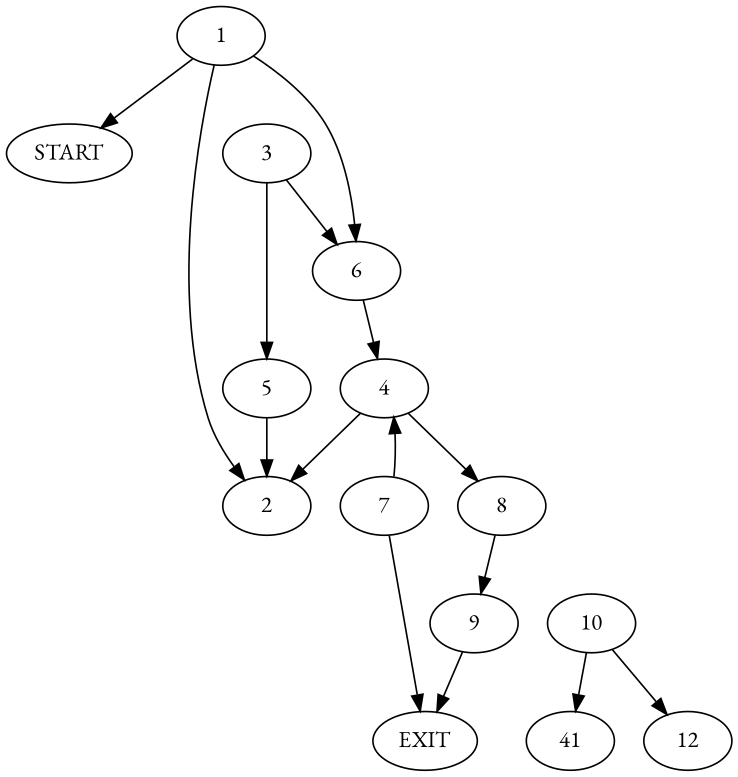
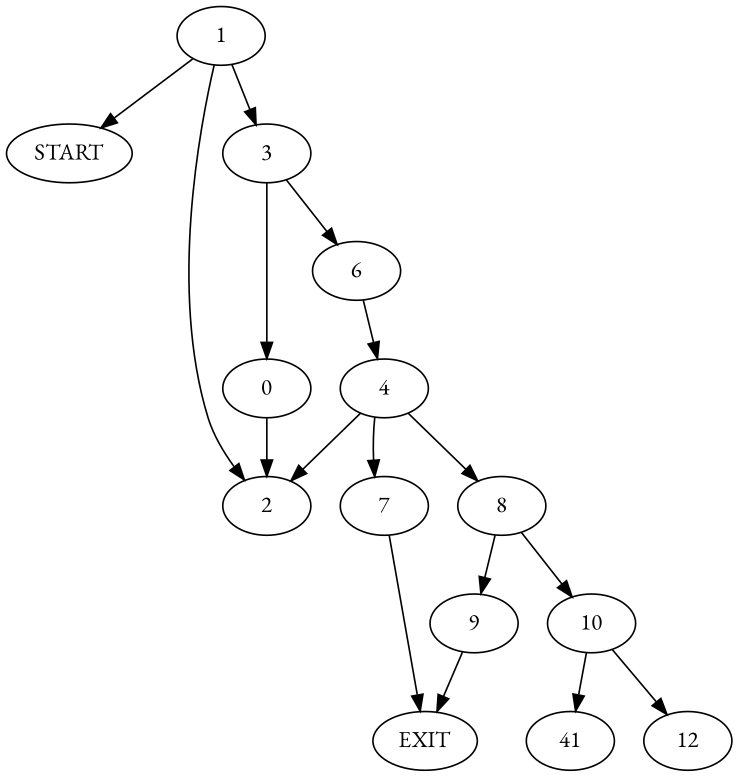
(327, 126) -> (241, 87)
(267, 388) -> (267, 388)
(395, 455) -> (373, 439)
none -> (542, 558)
